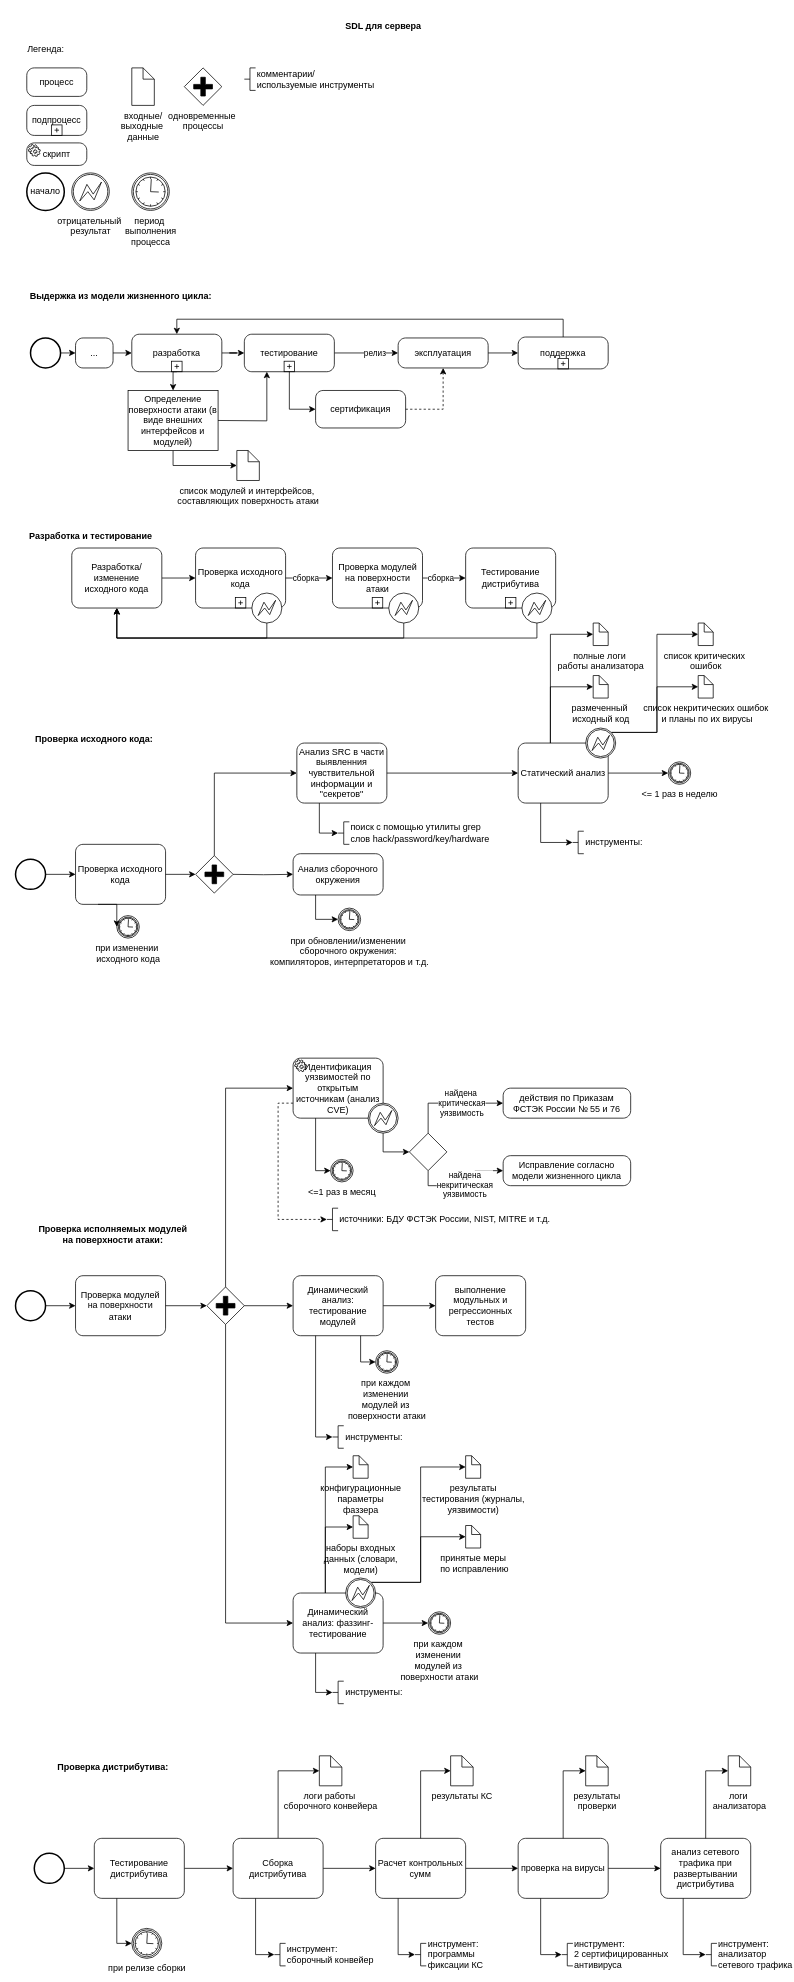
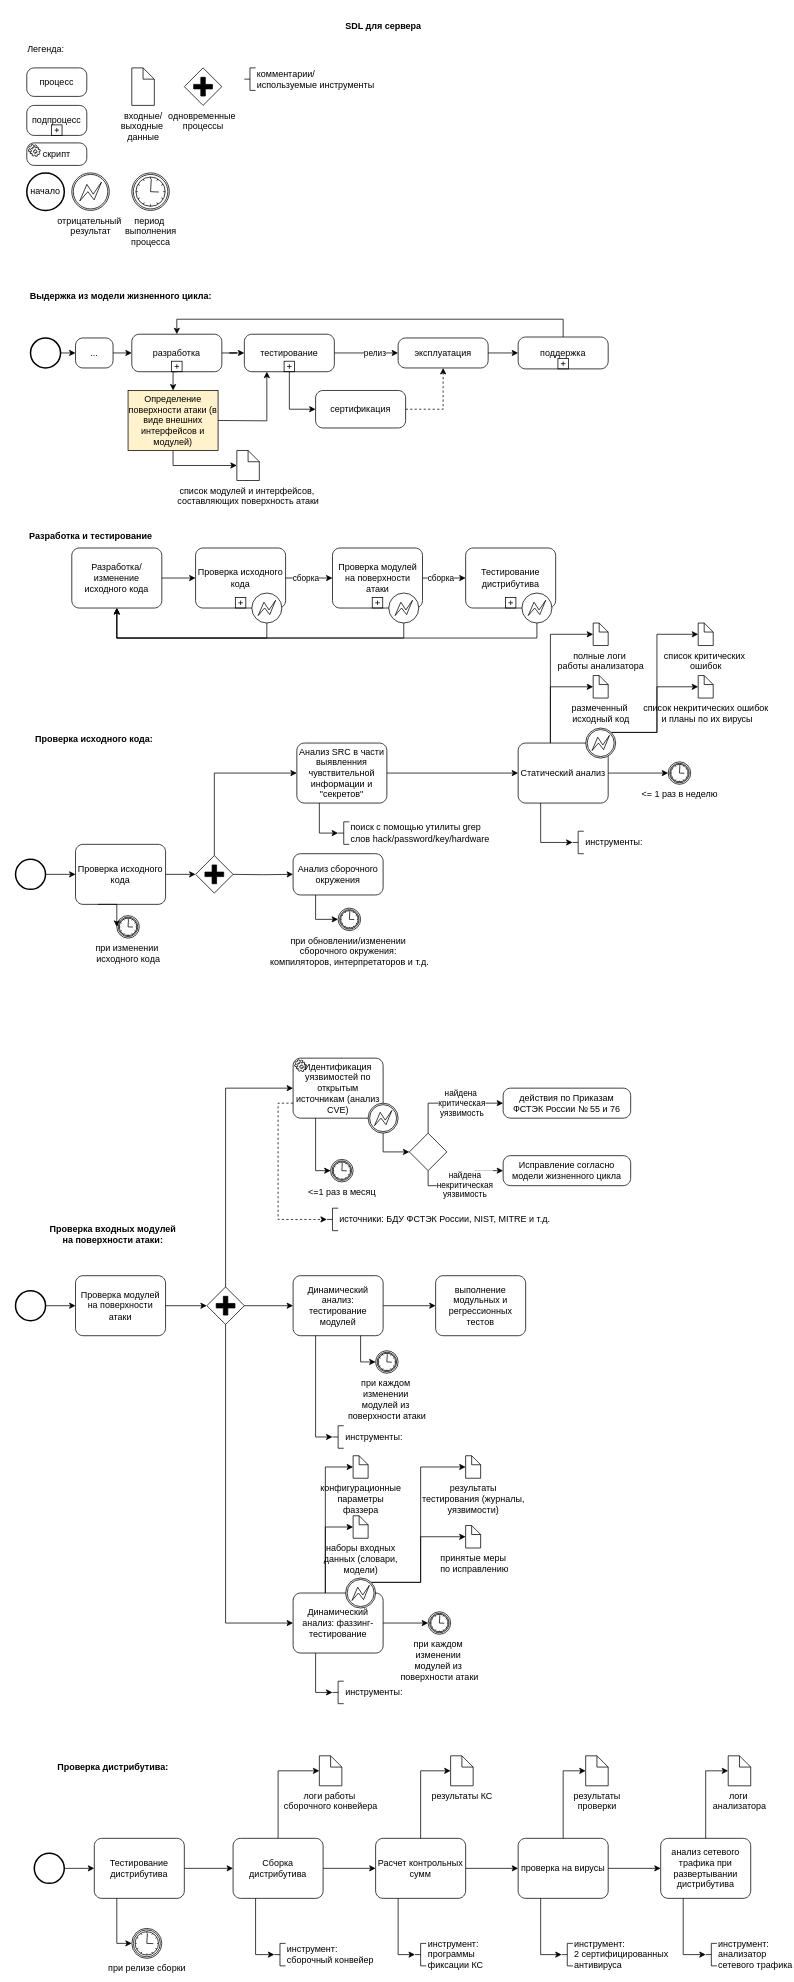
(173, 420) -> (173, 420)
(113, 1234) -> (113, 1234)
